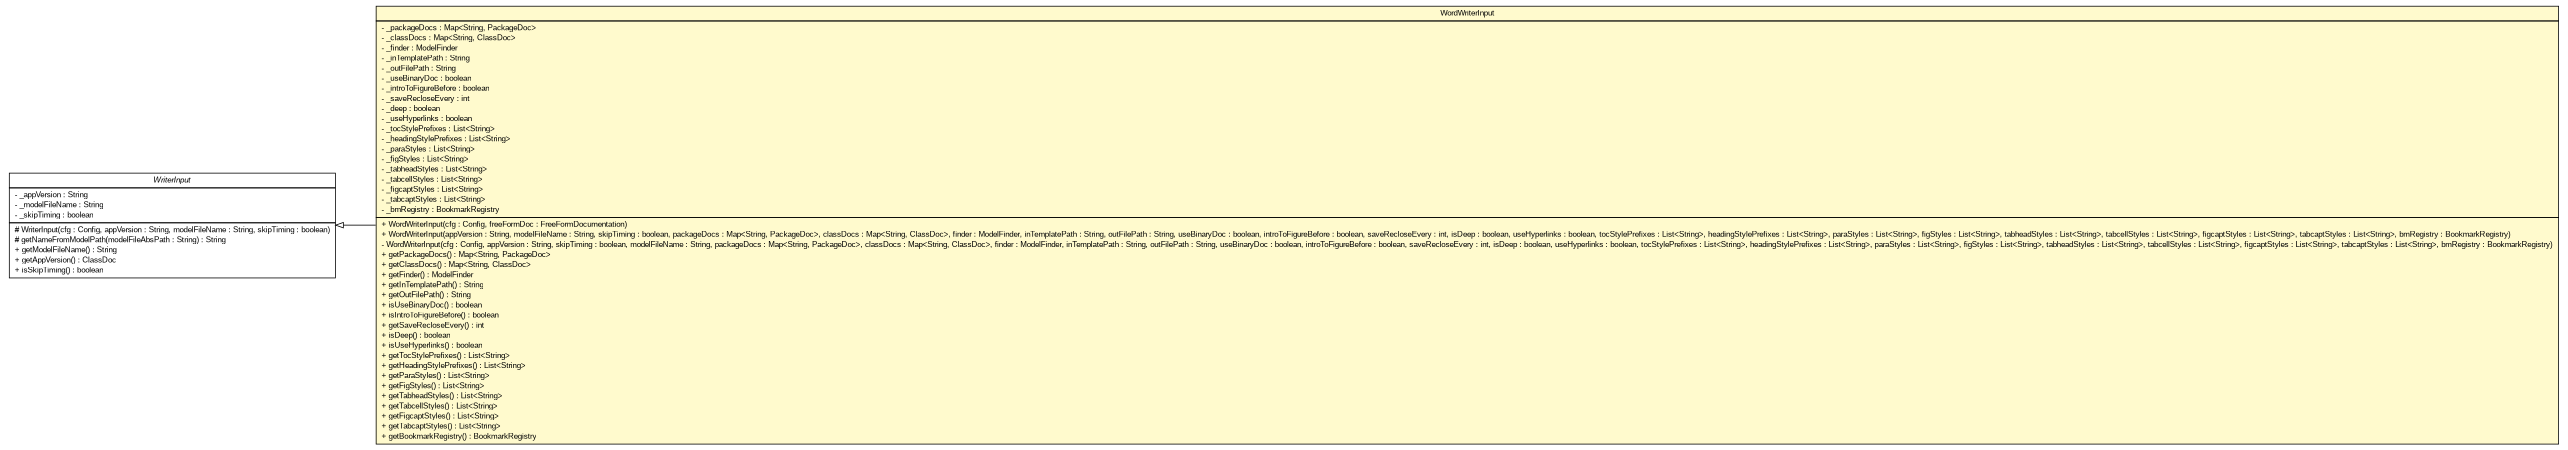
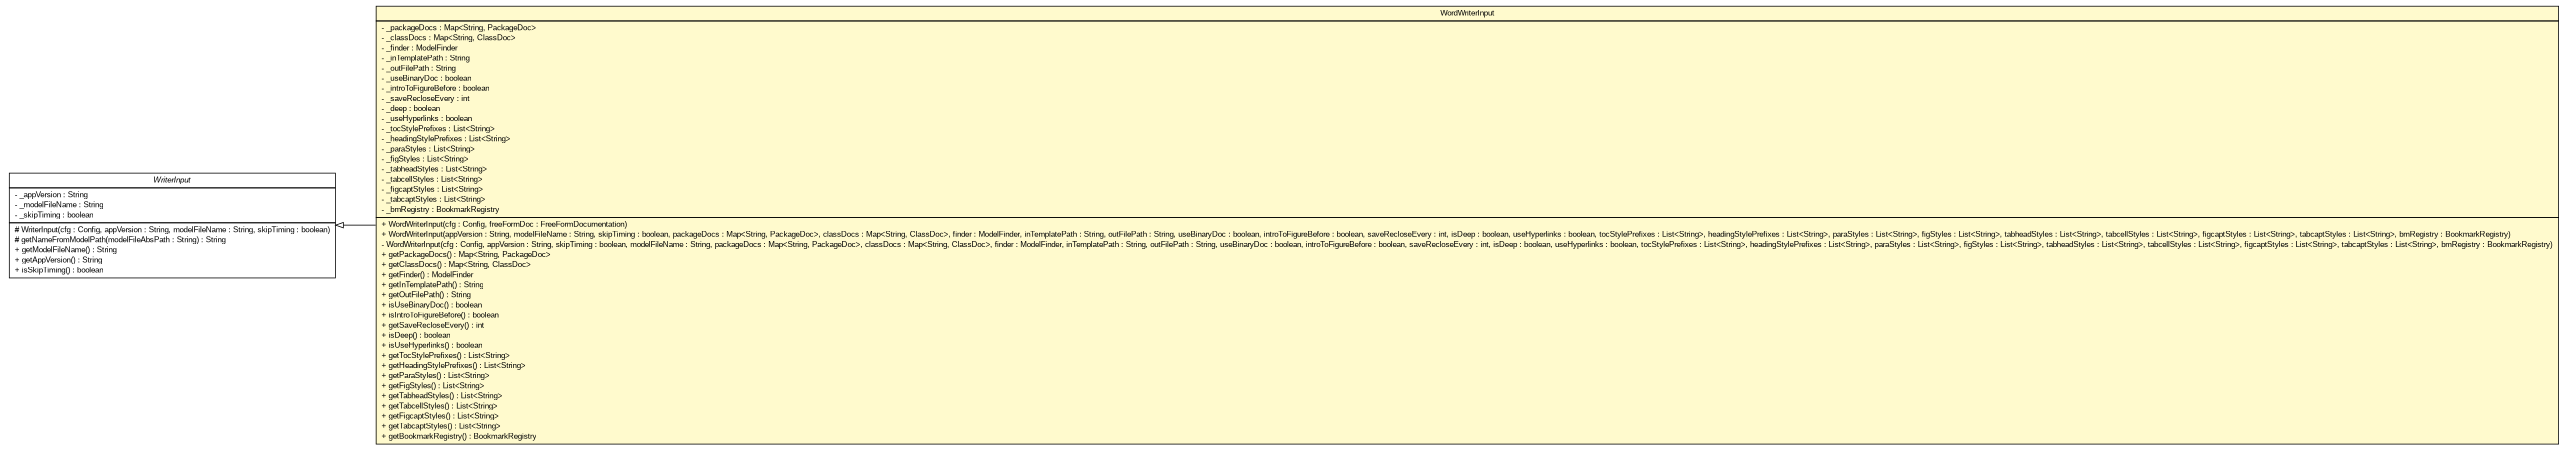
(66, 260) -> (59, 260)
